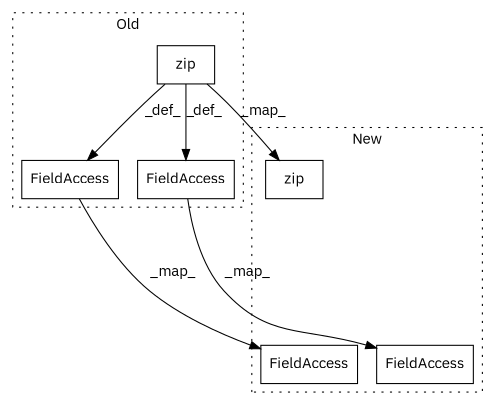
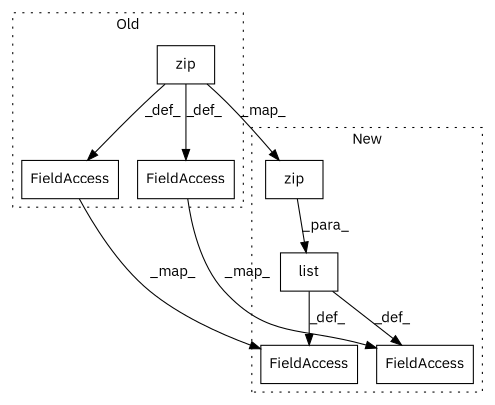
none -> (309, 272)
